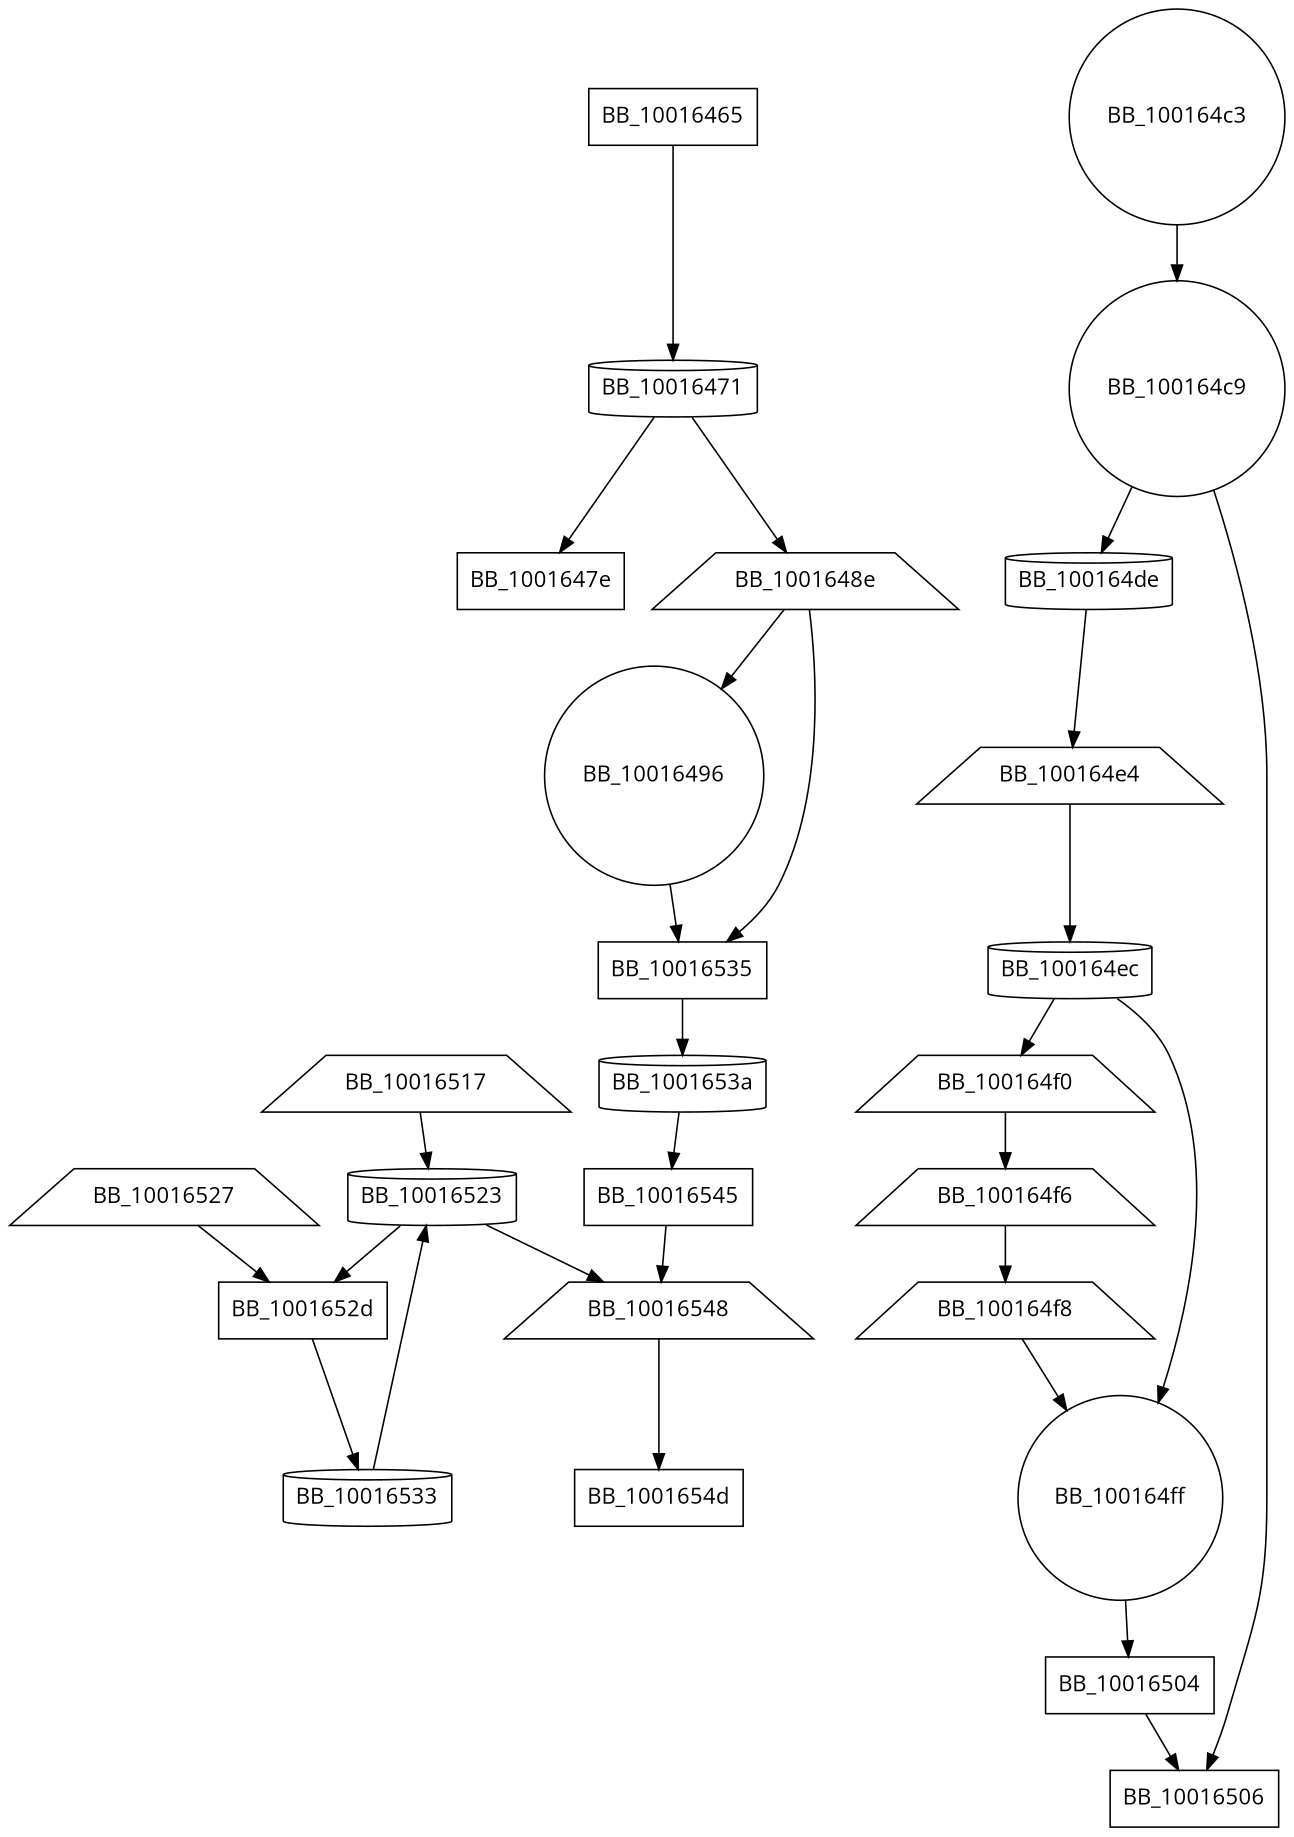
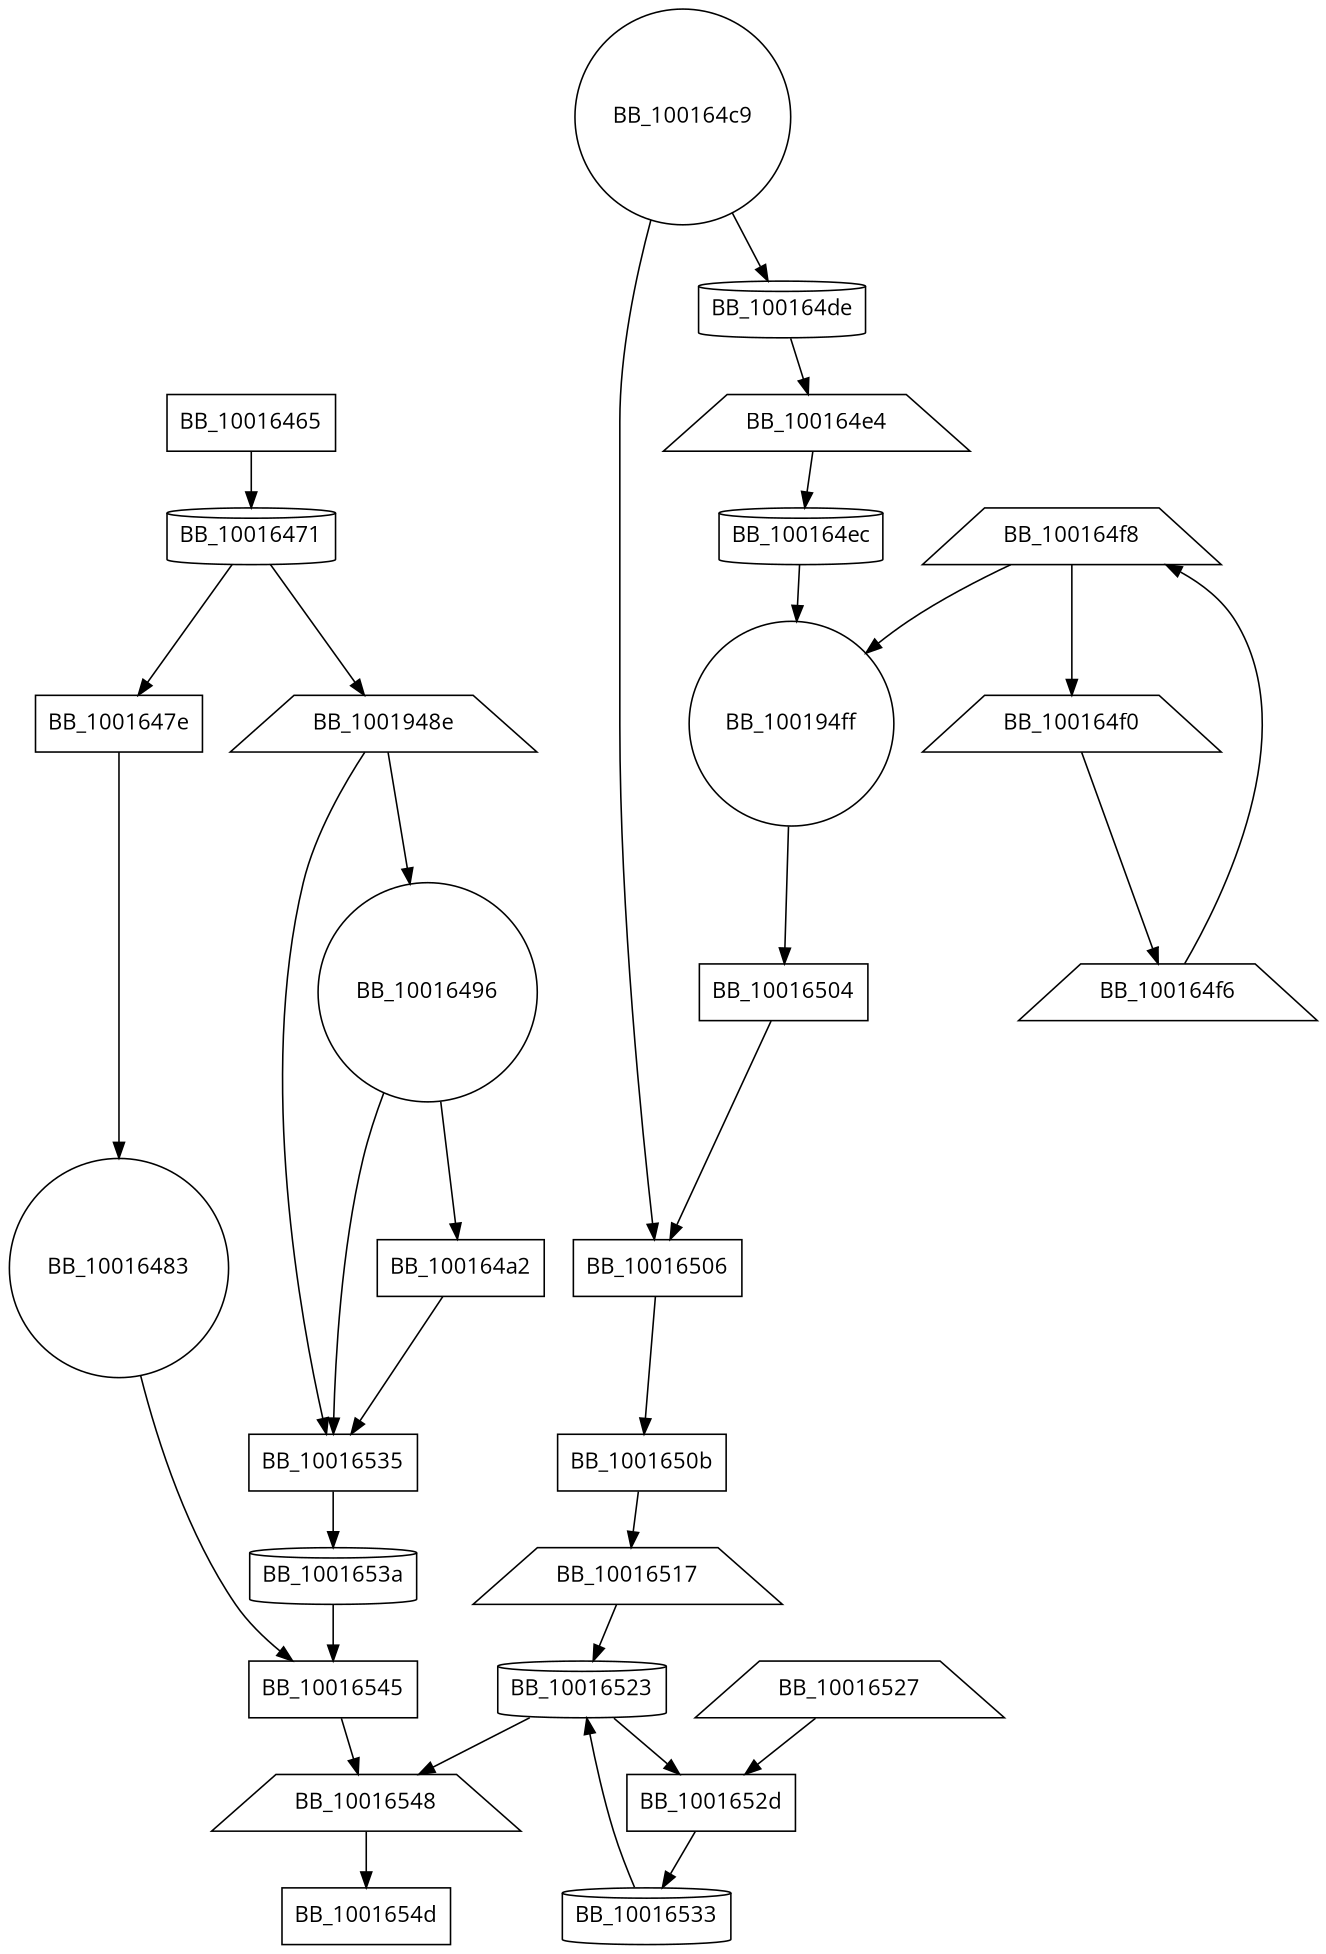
(1177, 117) -> none
(805, 581) -> (384, 724)
(1042, 1020) -> (1072, 622)
none -> (119, 1268)
none -> (461, 1268)
none -> (642, 1463)
(1120, 1498) -> (792, 724)
